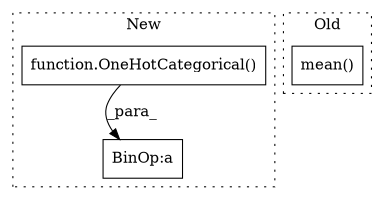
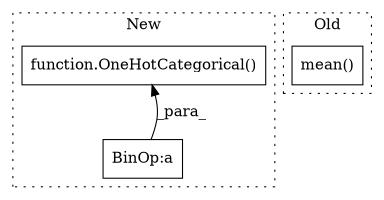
(107, 107) -> (157, 118)
